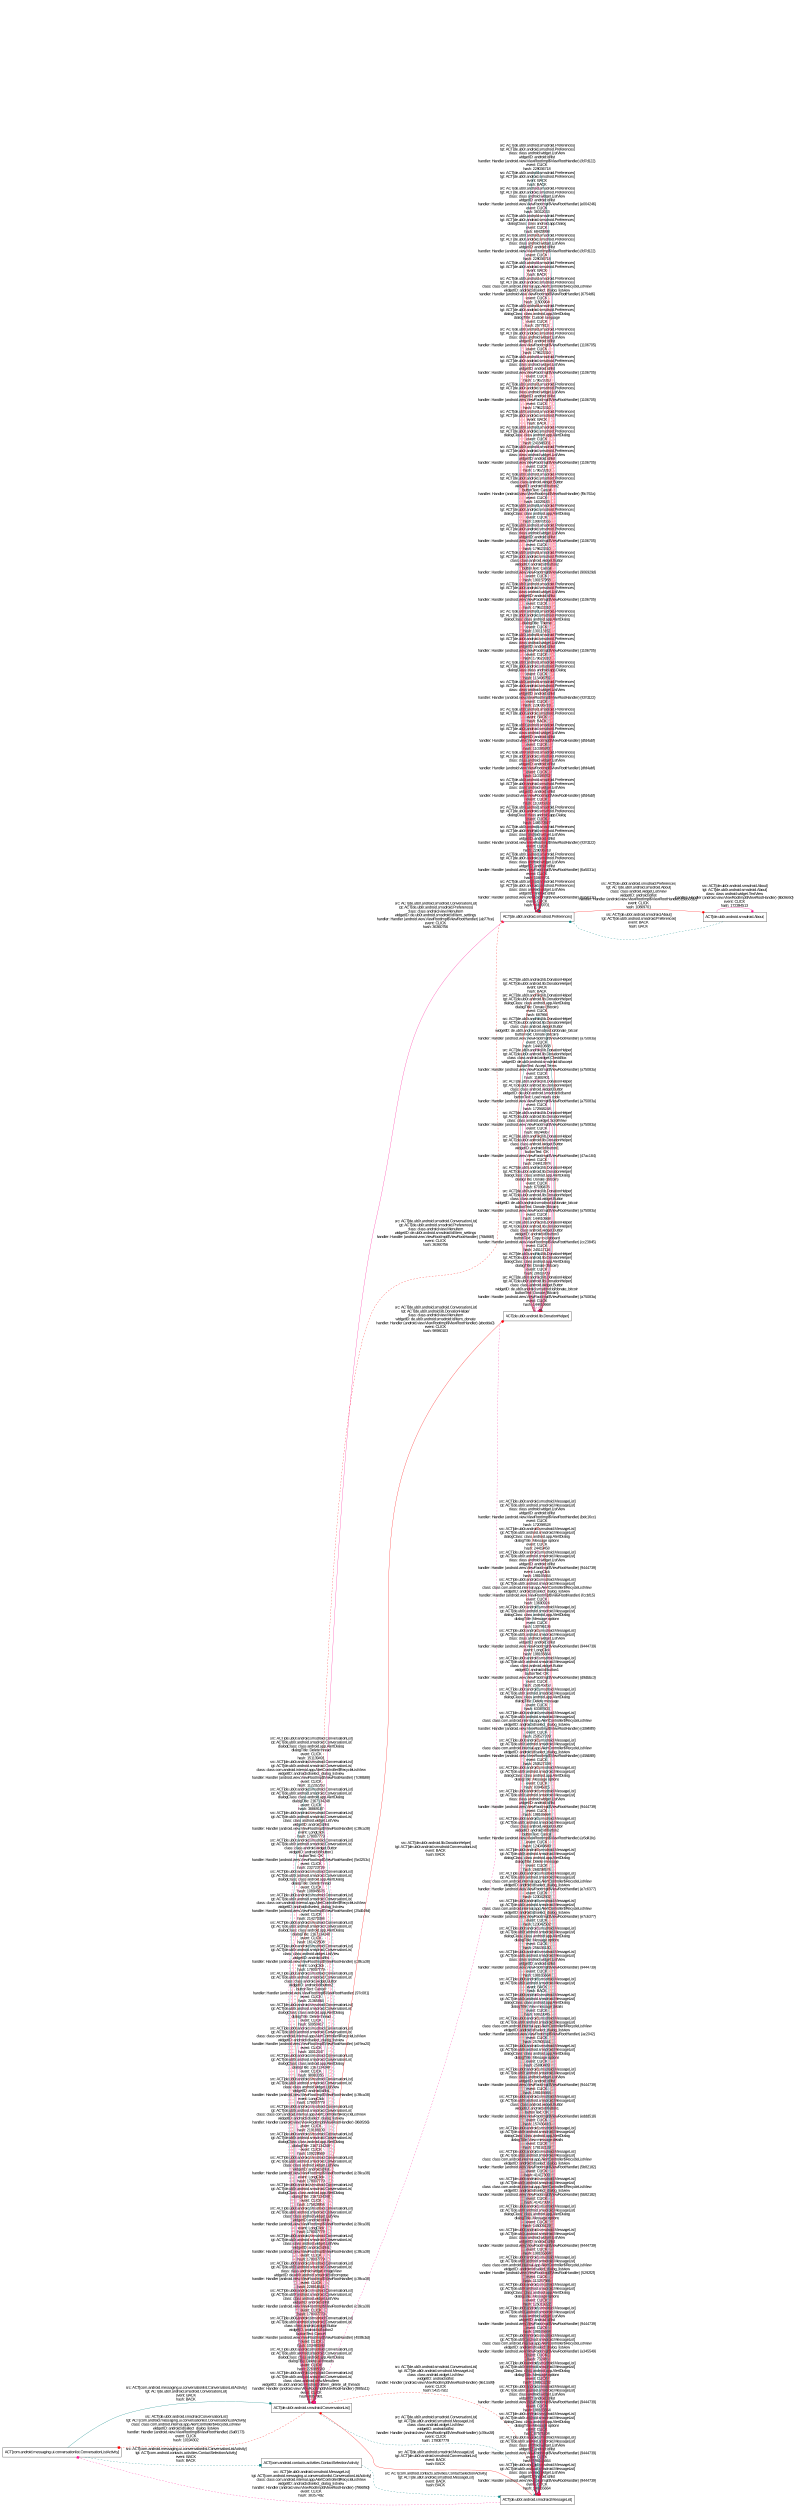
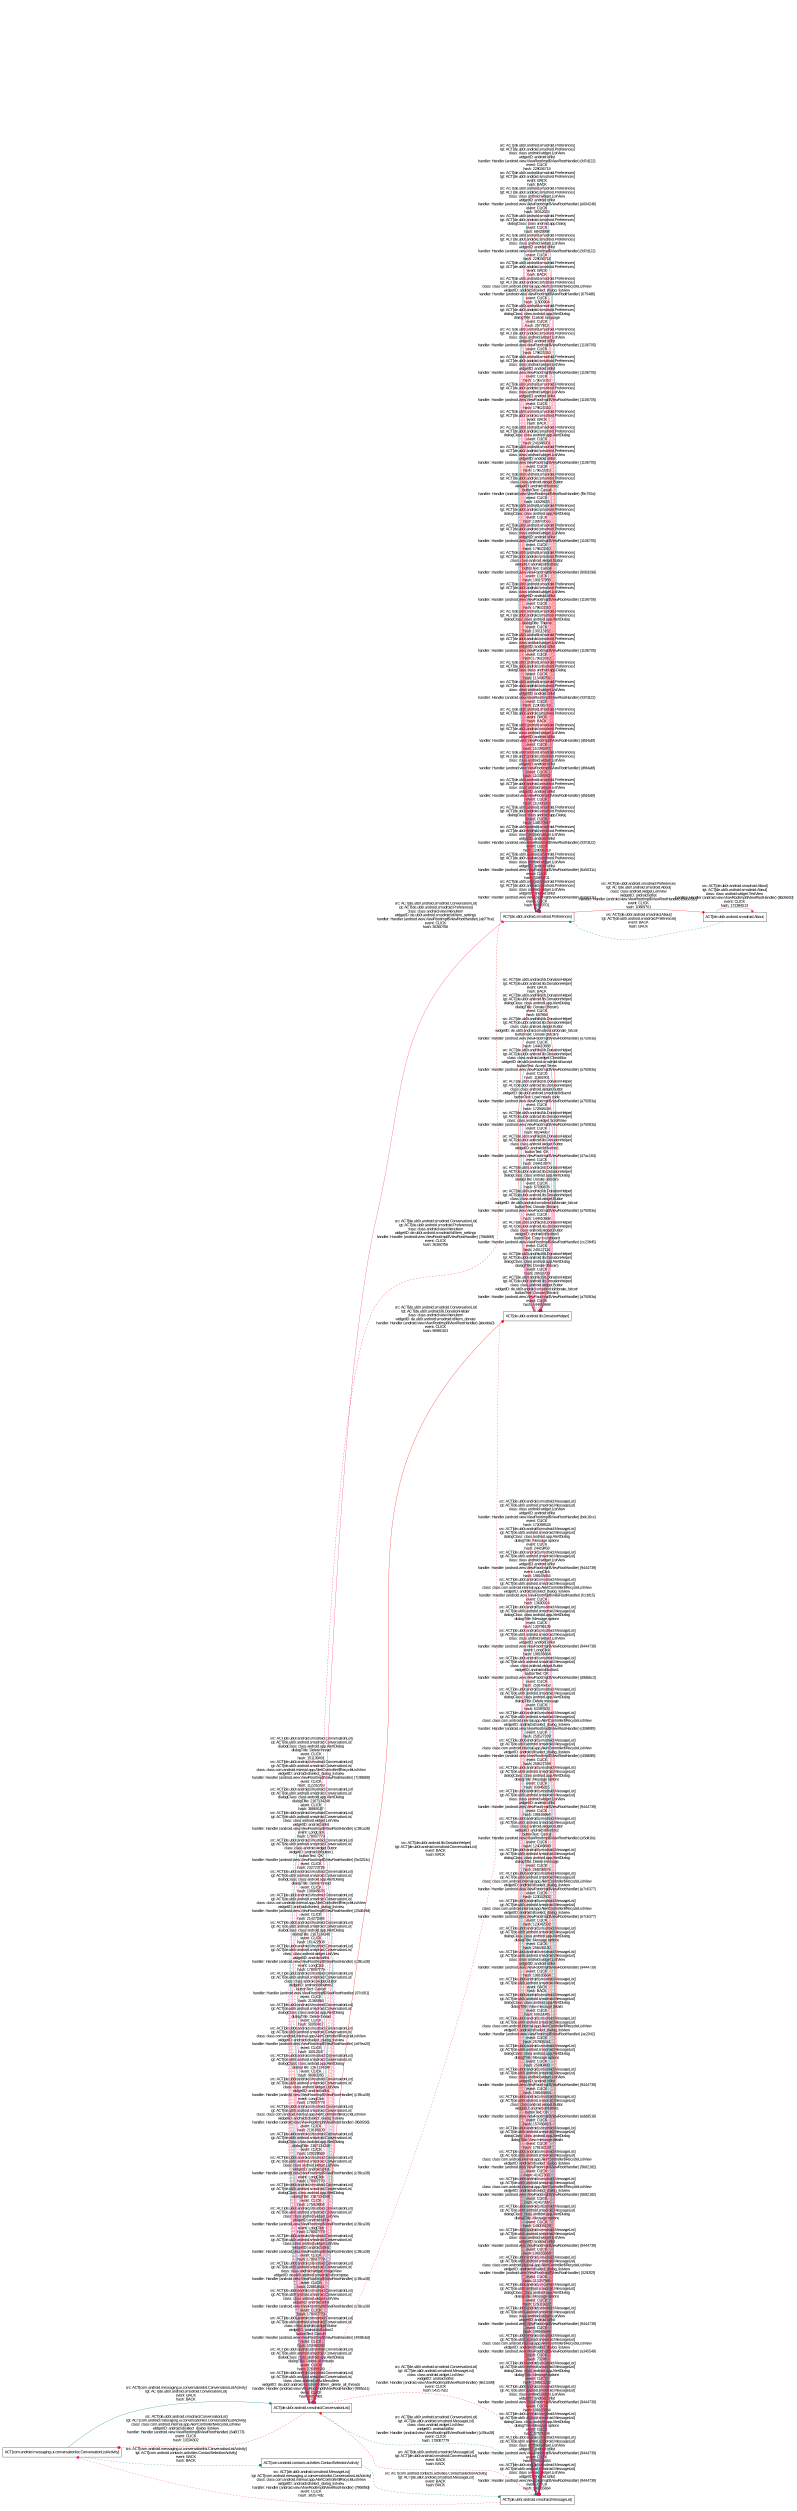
(419, 2470) -> (419, 2470)
